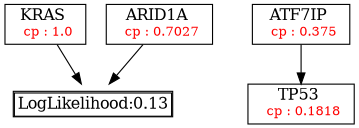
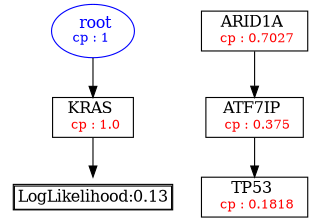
none -> (93, 31)
(130, 60) -> (255, 69)
